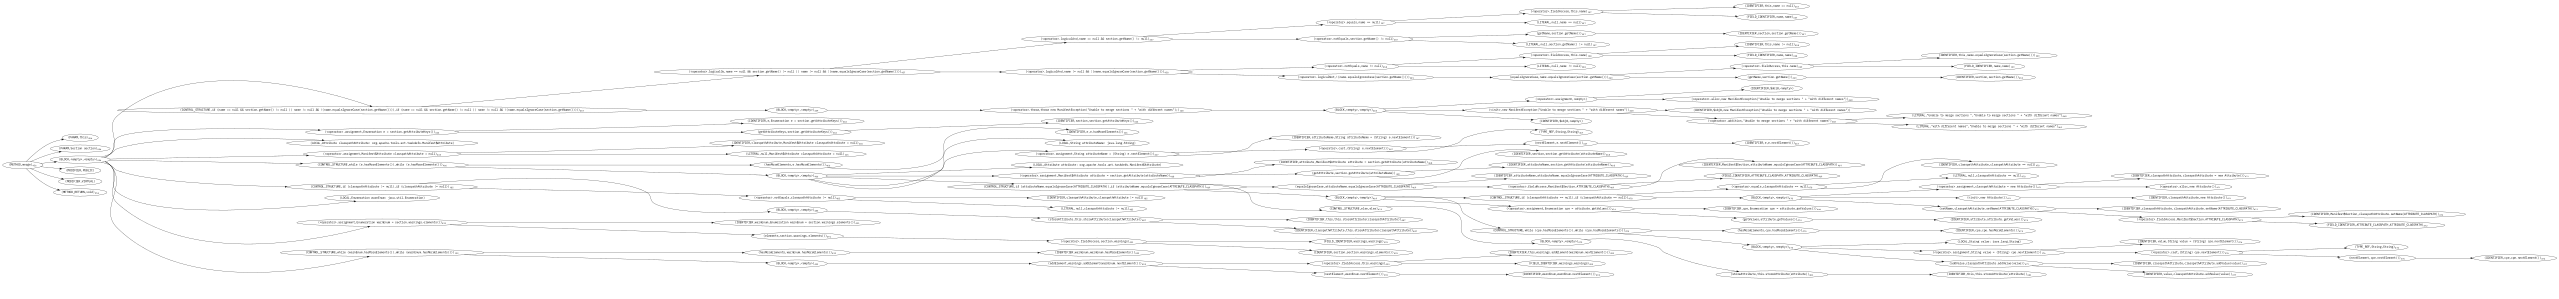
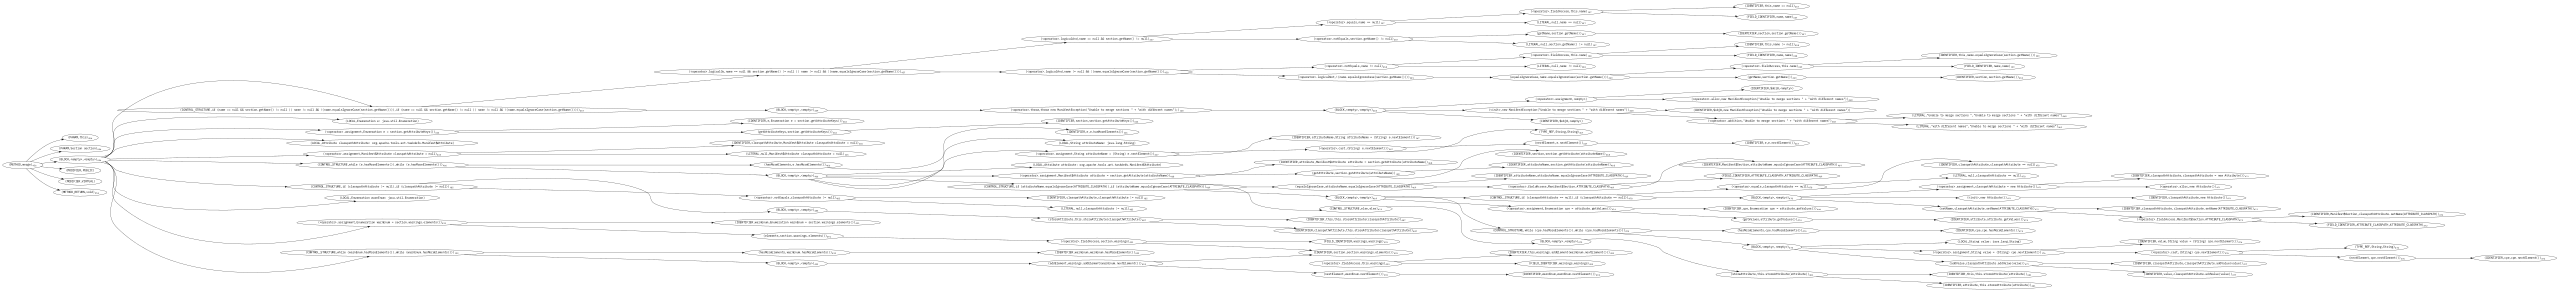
none -> (382, 121)
(1235, 264) -> (1232, 259)
none -> (1989, 286)
